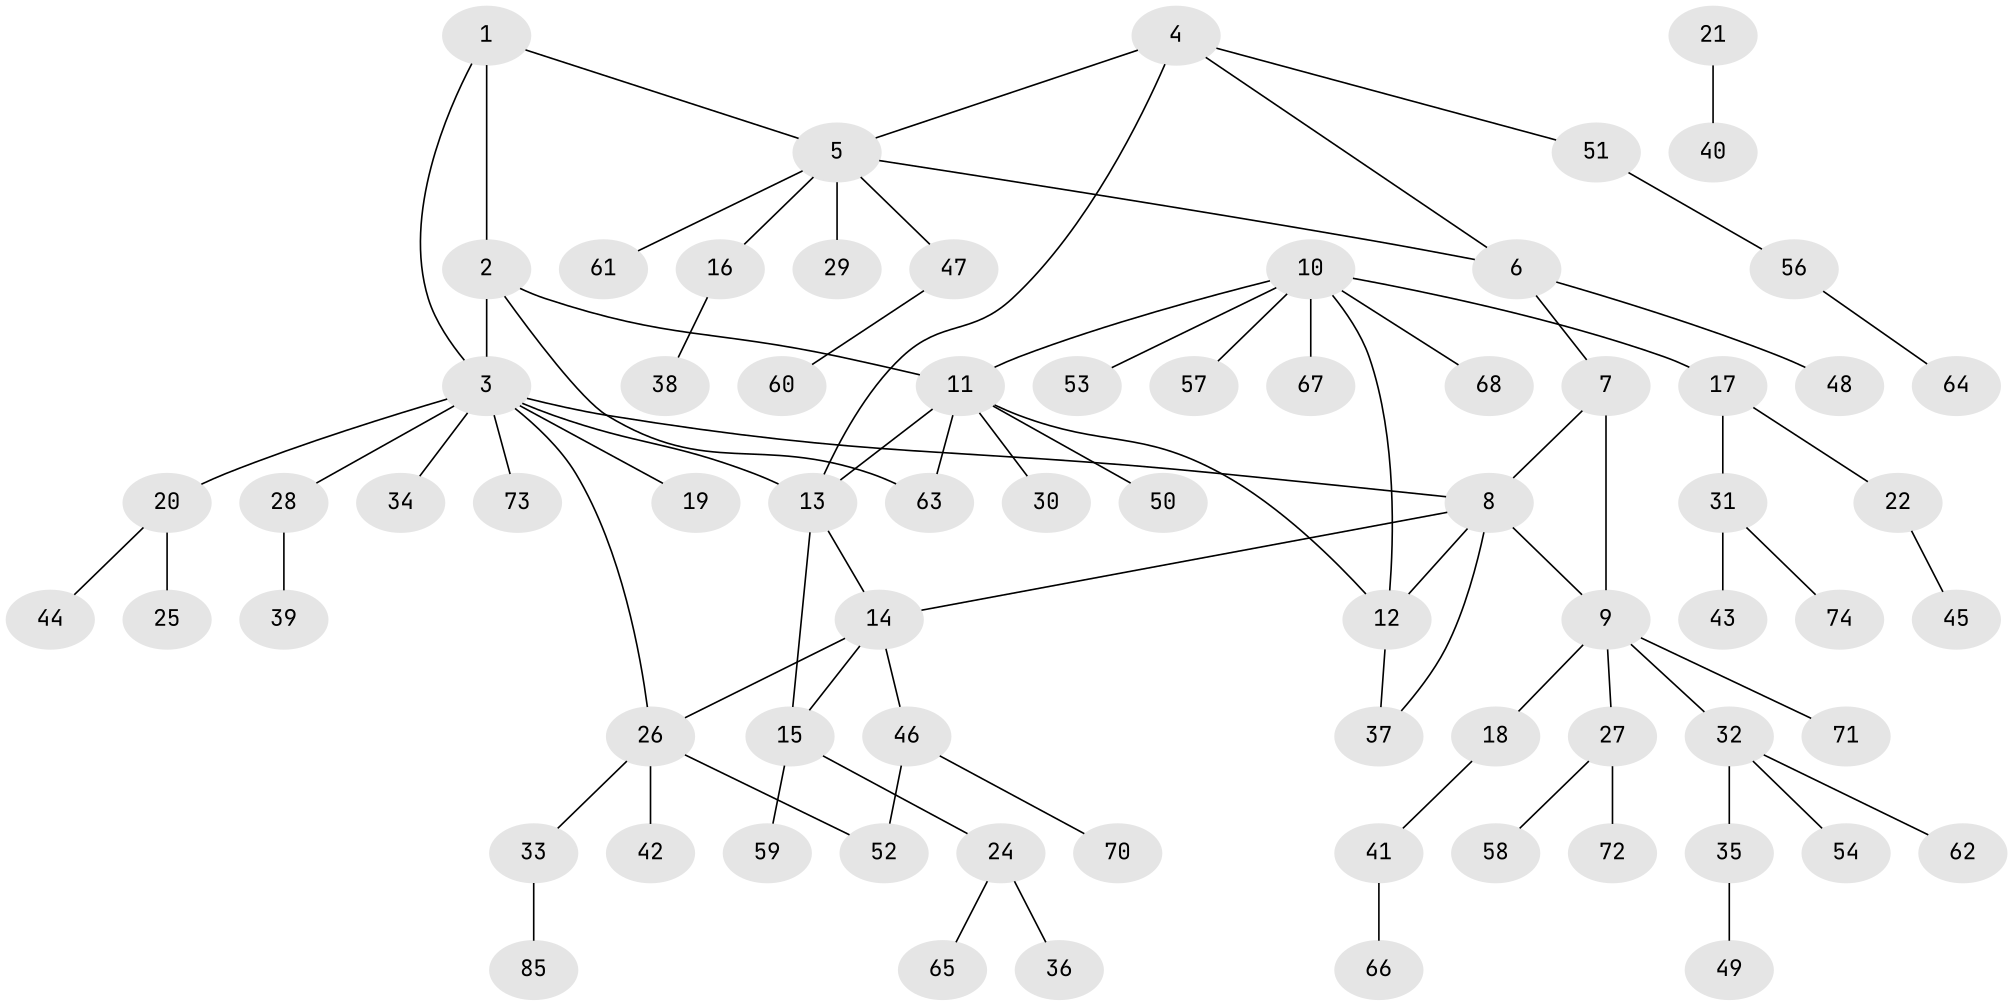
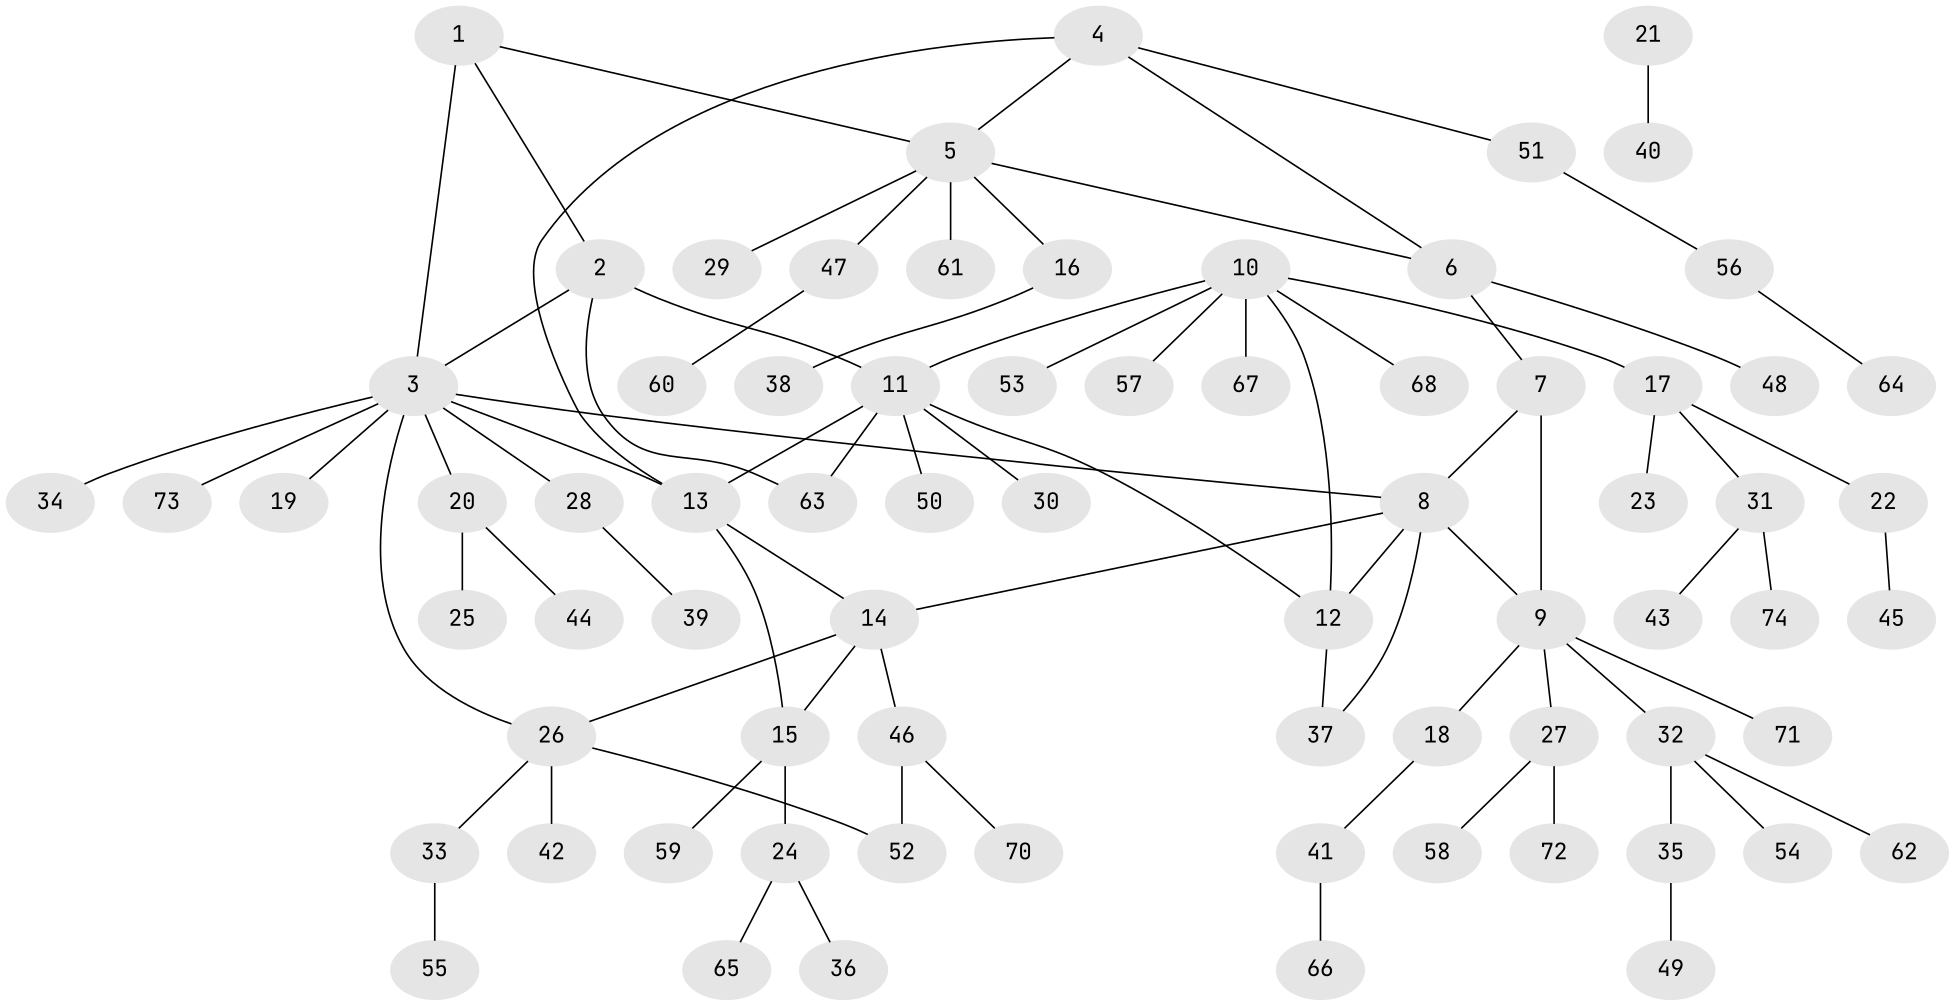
none -> (1643, 503)
(534, 970) -> (435, 970)
